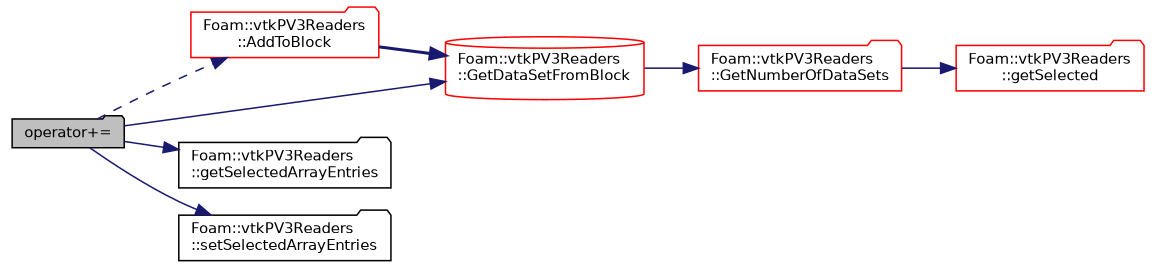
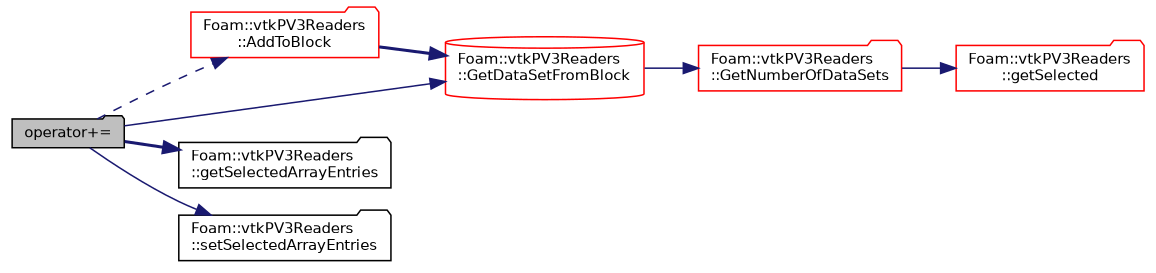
(144, 144) -> (144, 144)
